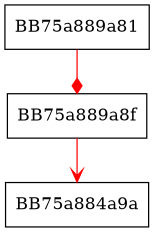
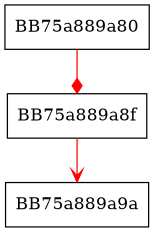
(77, 27) -> (77, 27)
(77, 205) -> (77, 205)
